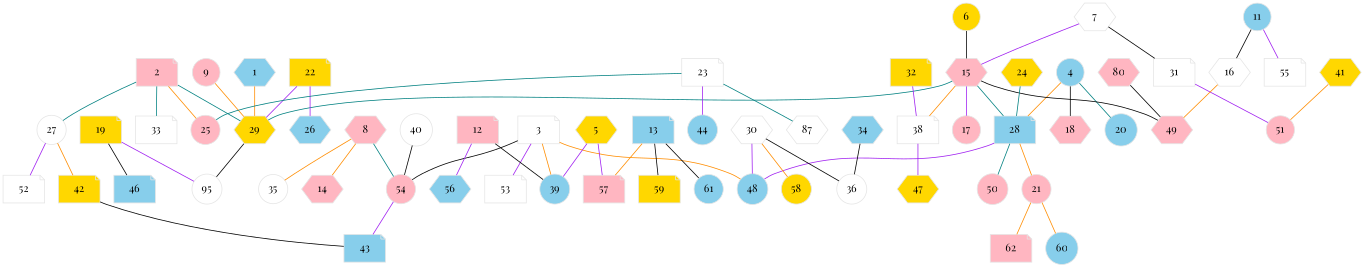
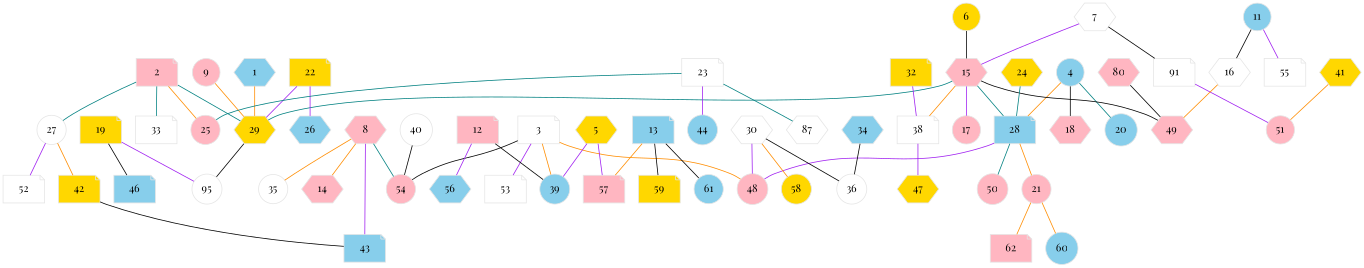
(1174, 72) -> (1174, 72)
(753, 189) -> (753, 189)
(383, 218) -> (365, 189)
